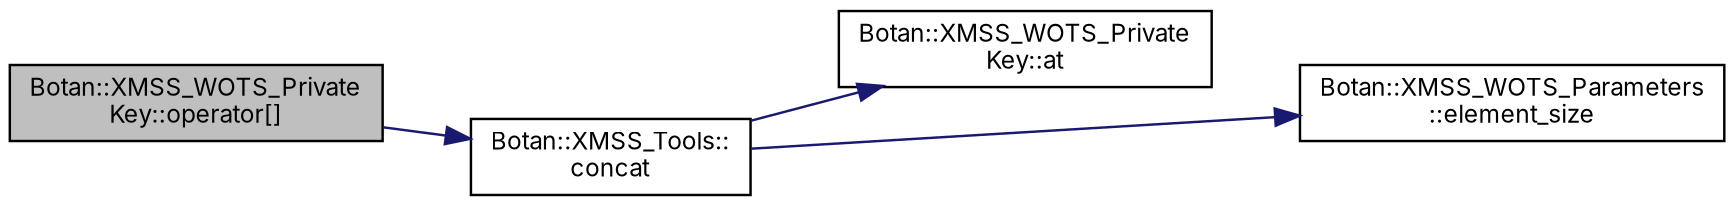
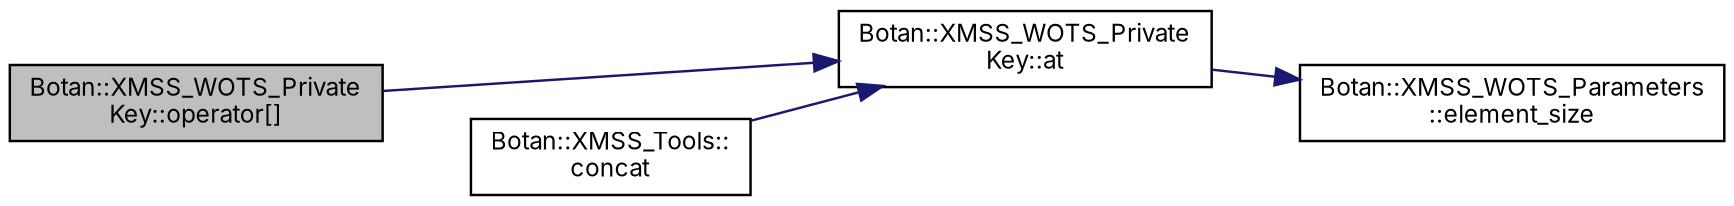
(414, 131) -> (598, 77)
(1013, 133) -> (1243, 73)
